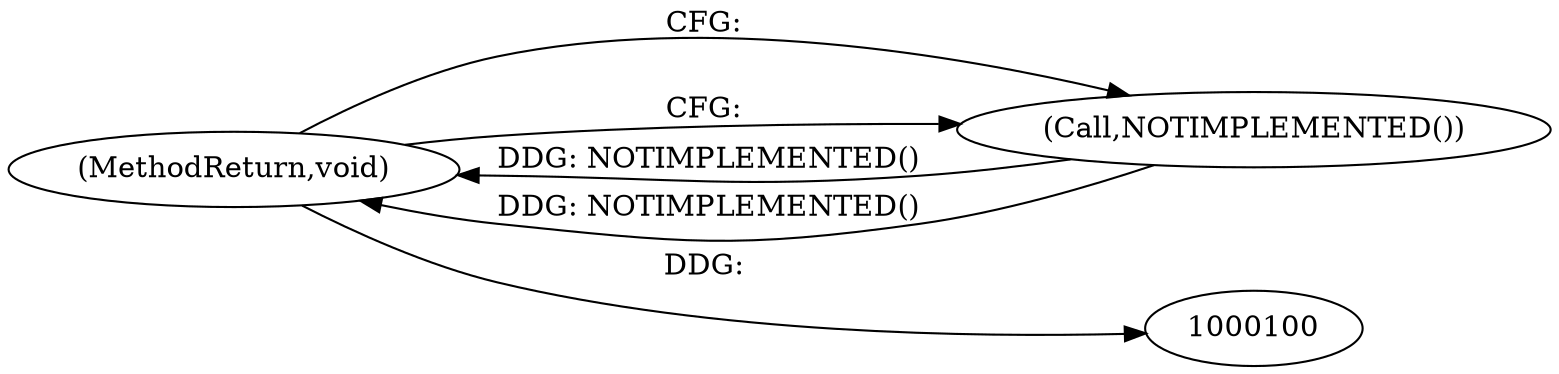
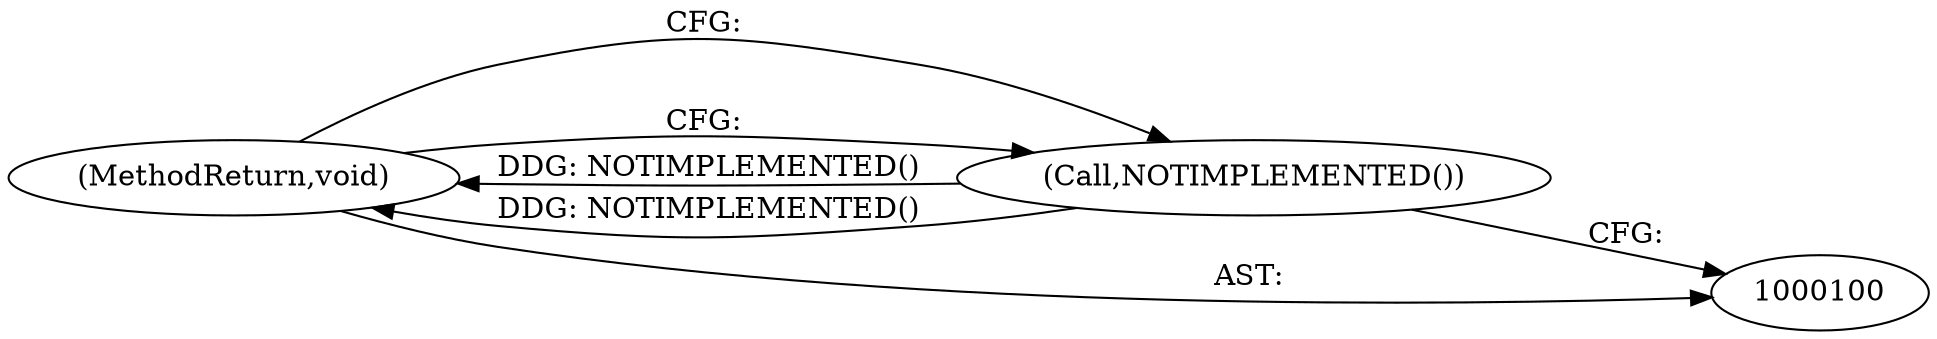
none -> (1558, 240)
(709, 267) -> (1254, 277)
